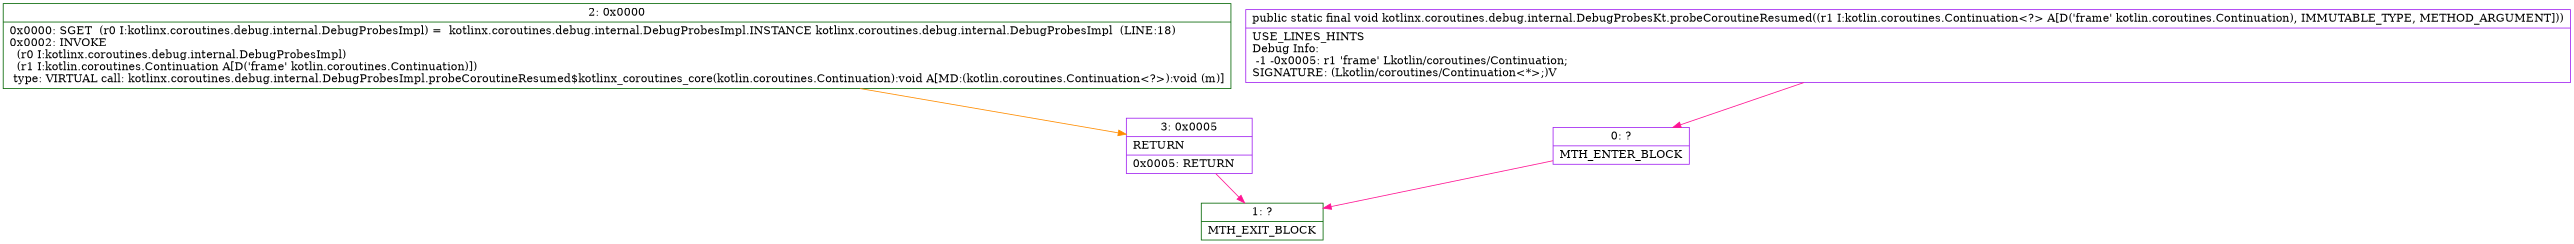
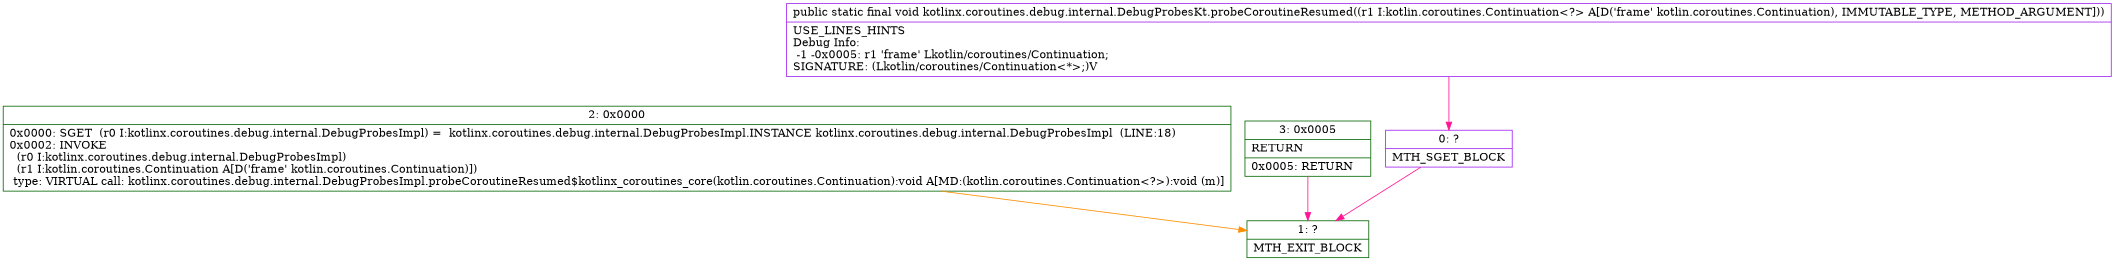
(989, 111) -> (1090, 210)
(1189, 146) -> (1308, 149)
(1621, 155) -> (1449, 157)
